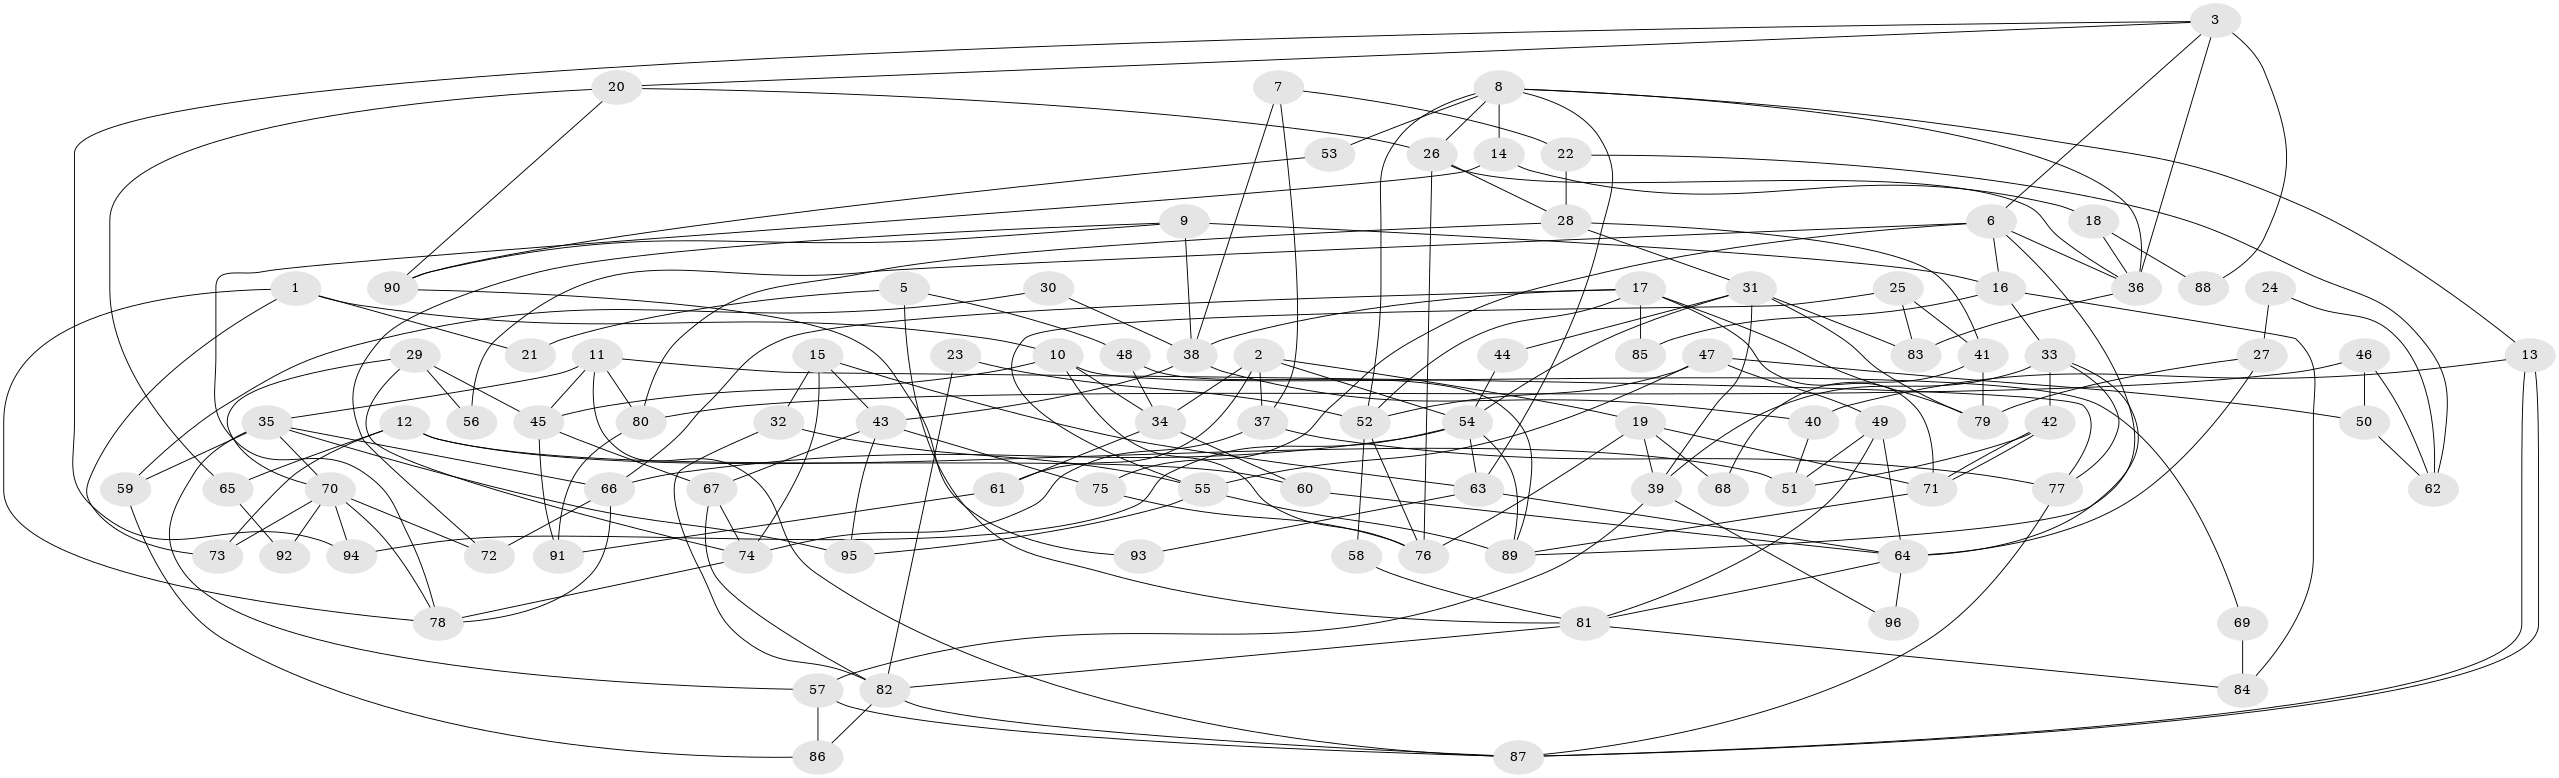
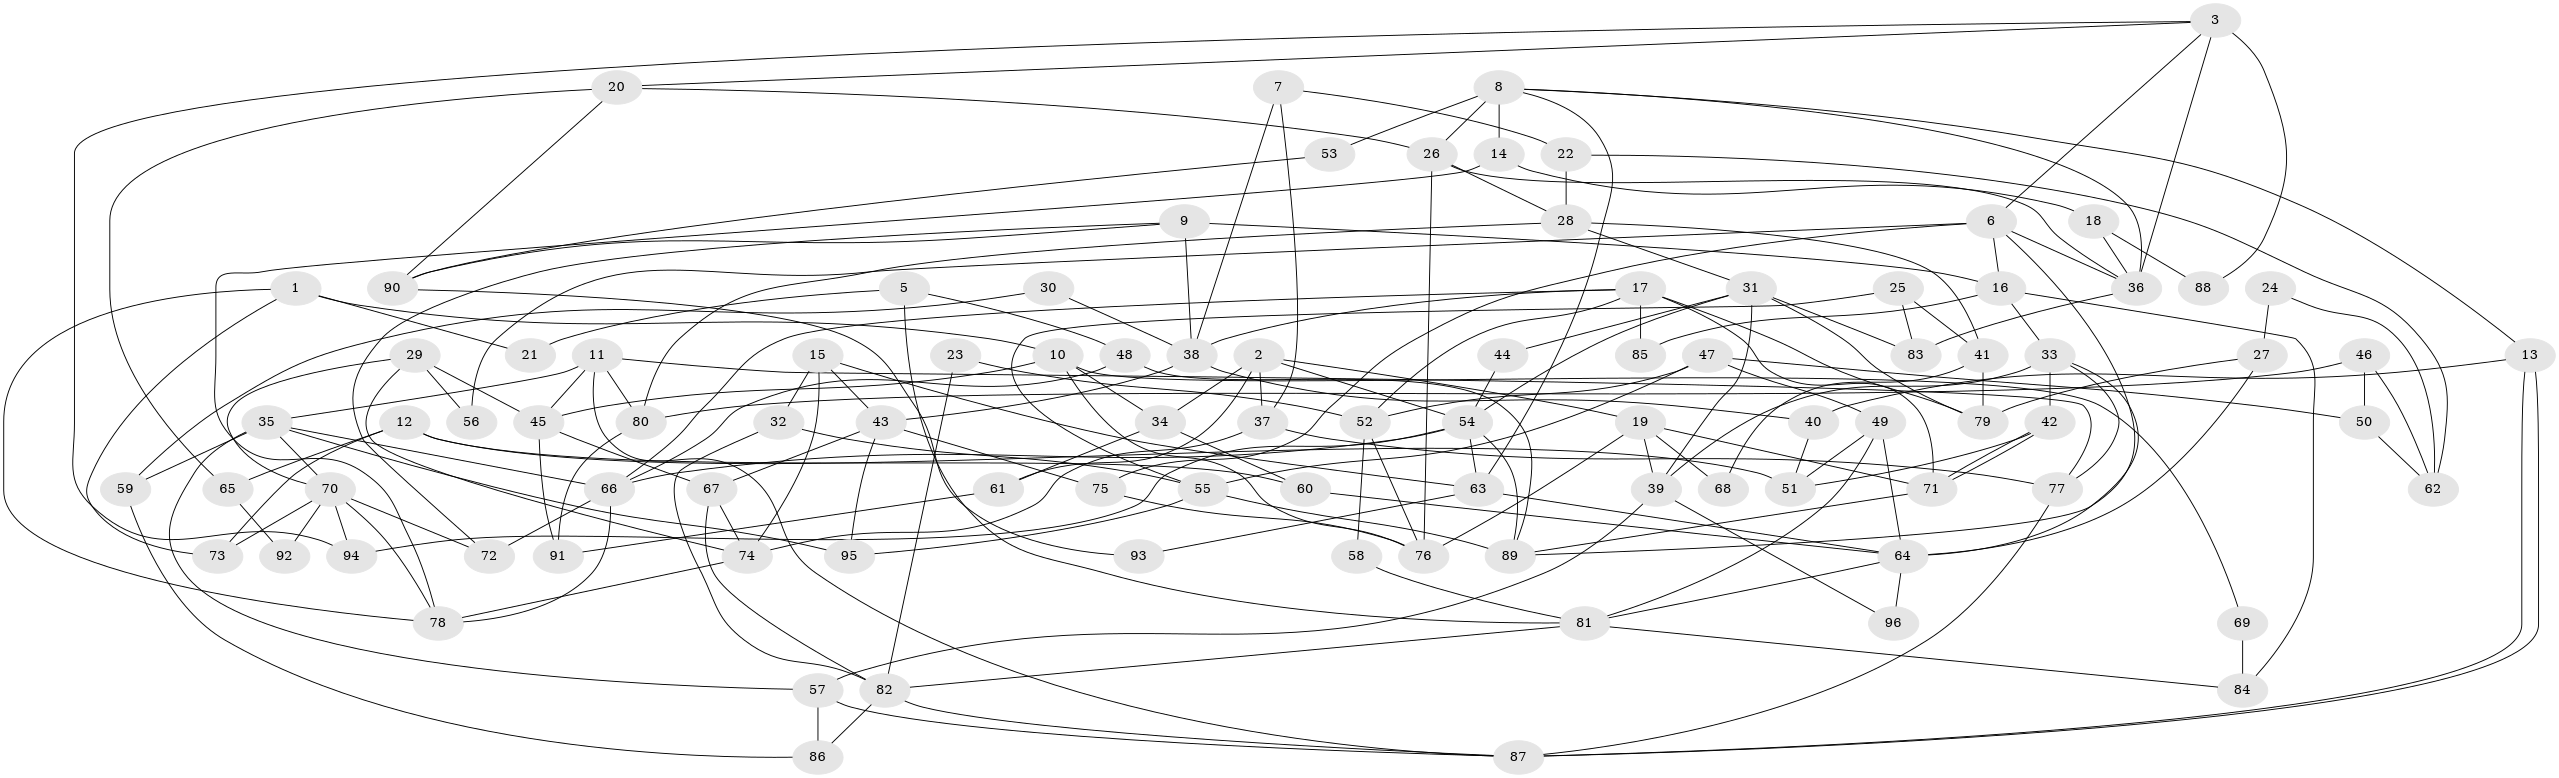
(1381, 216) -> none
(1143, 389) -> (856, 380)
